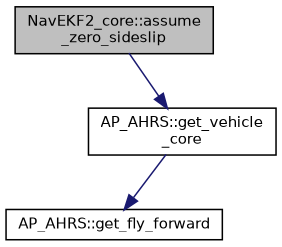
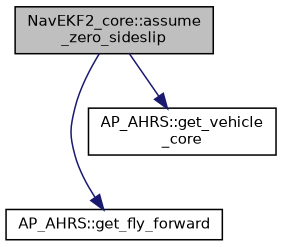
(150, 176) -> (72, 125)
